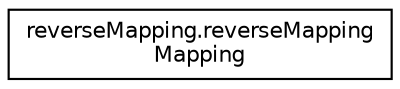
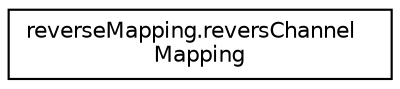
(200, 44) -> (200, 44)
